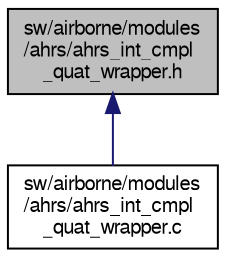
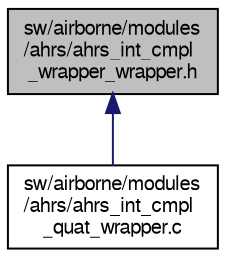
(113, 51) -> (113, 51)
